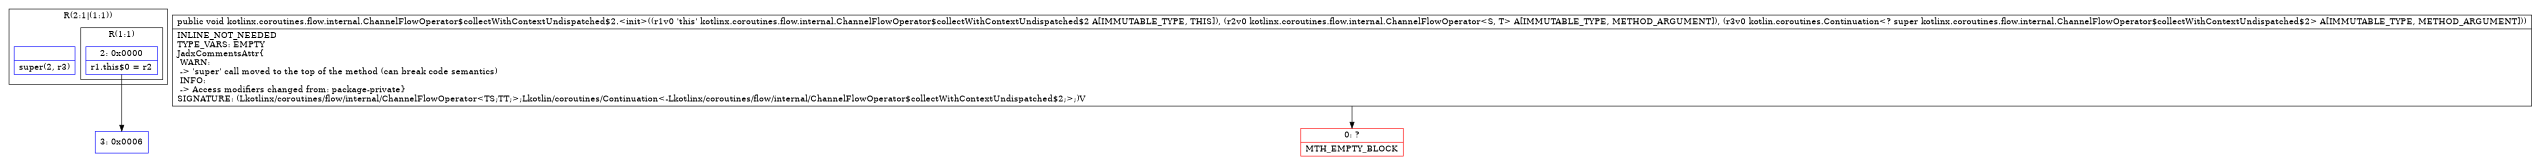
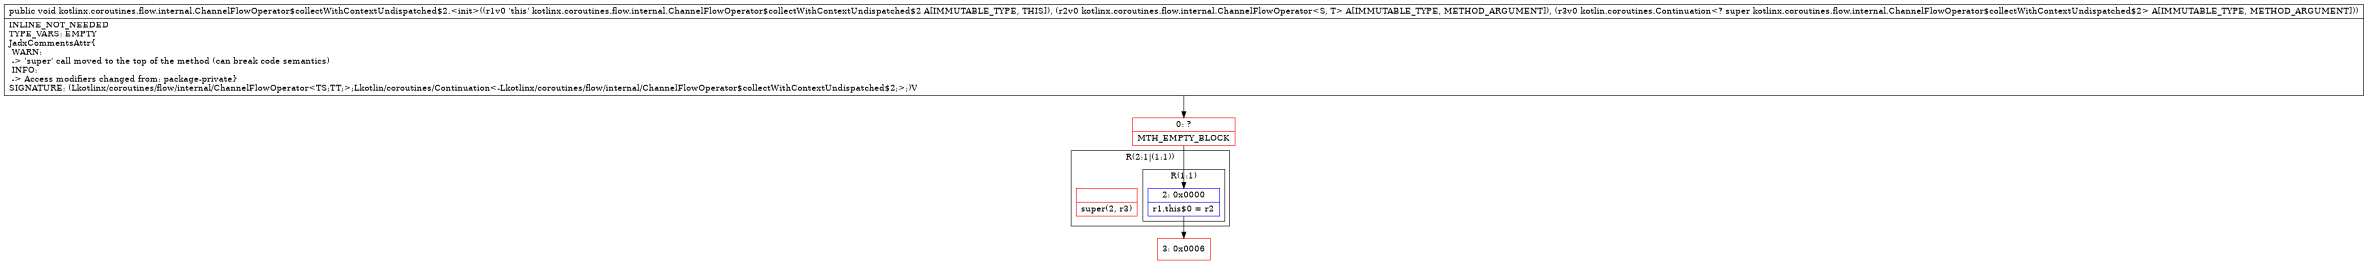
(45, 61) -> (1107, 202)
(122, 142) -> (1184, 249)
none -> (1184, 164)
